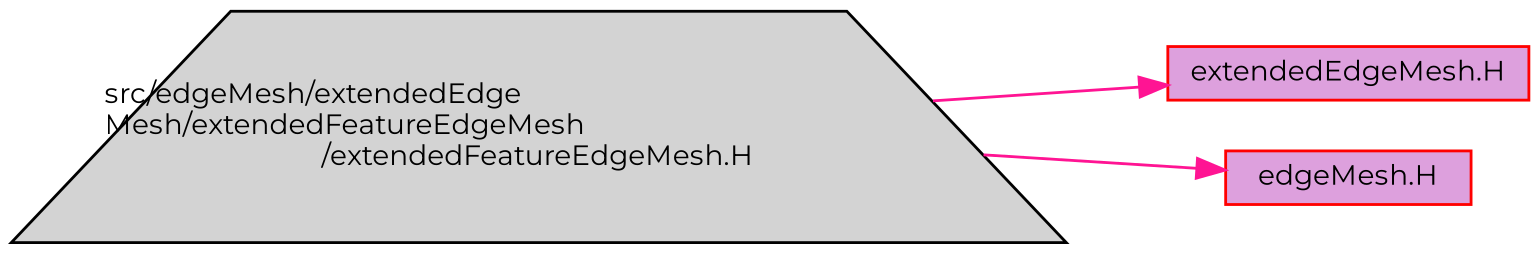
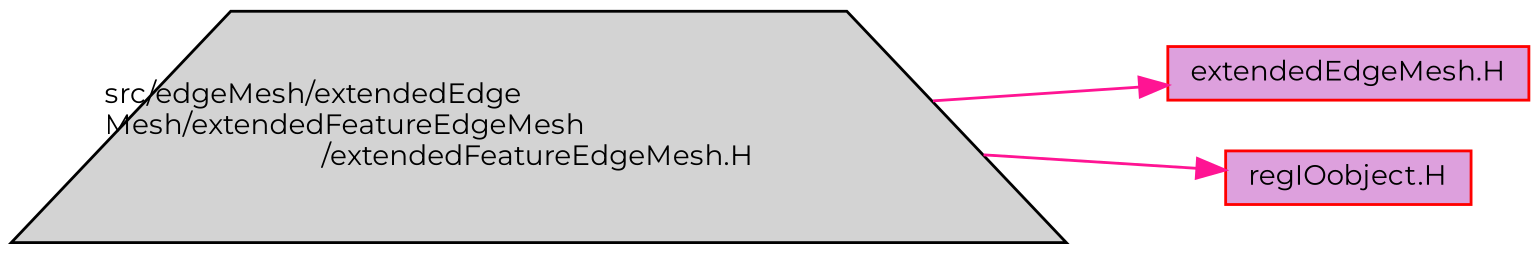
(1348, 178) -> (1348, 178)
